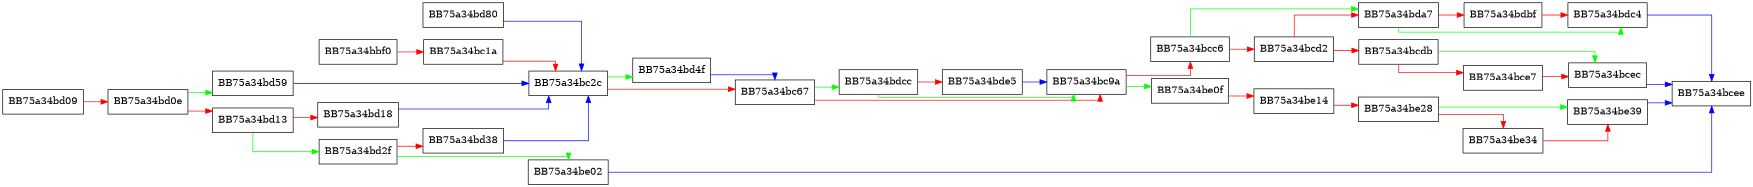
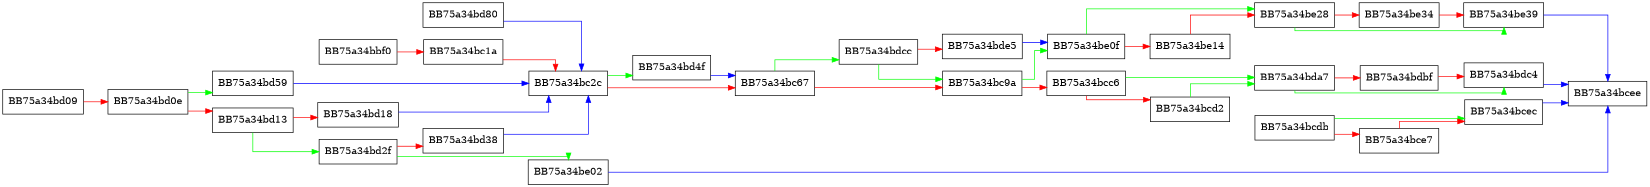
none -> (1154, 9)
(1312, 15) -> (1213, 84)
(1343, 51) -> none
(1031, 82) -> (1032, 42)
